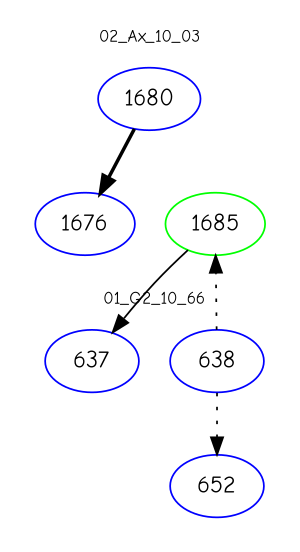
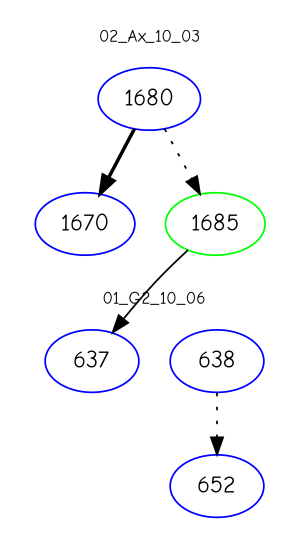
(85, 224) -> (85, 224)
(155, 299) -> (155, 299)
(216, 302) -> (178, 154)
